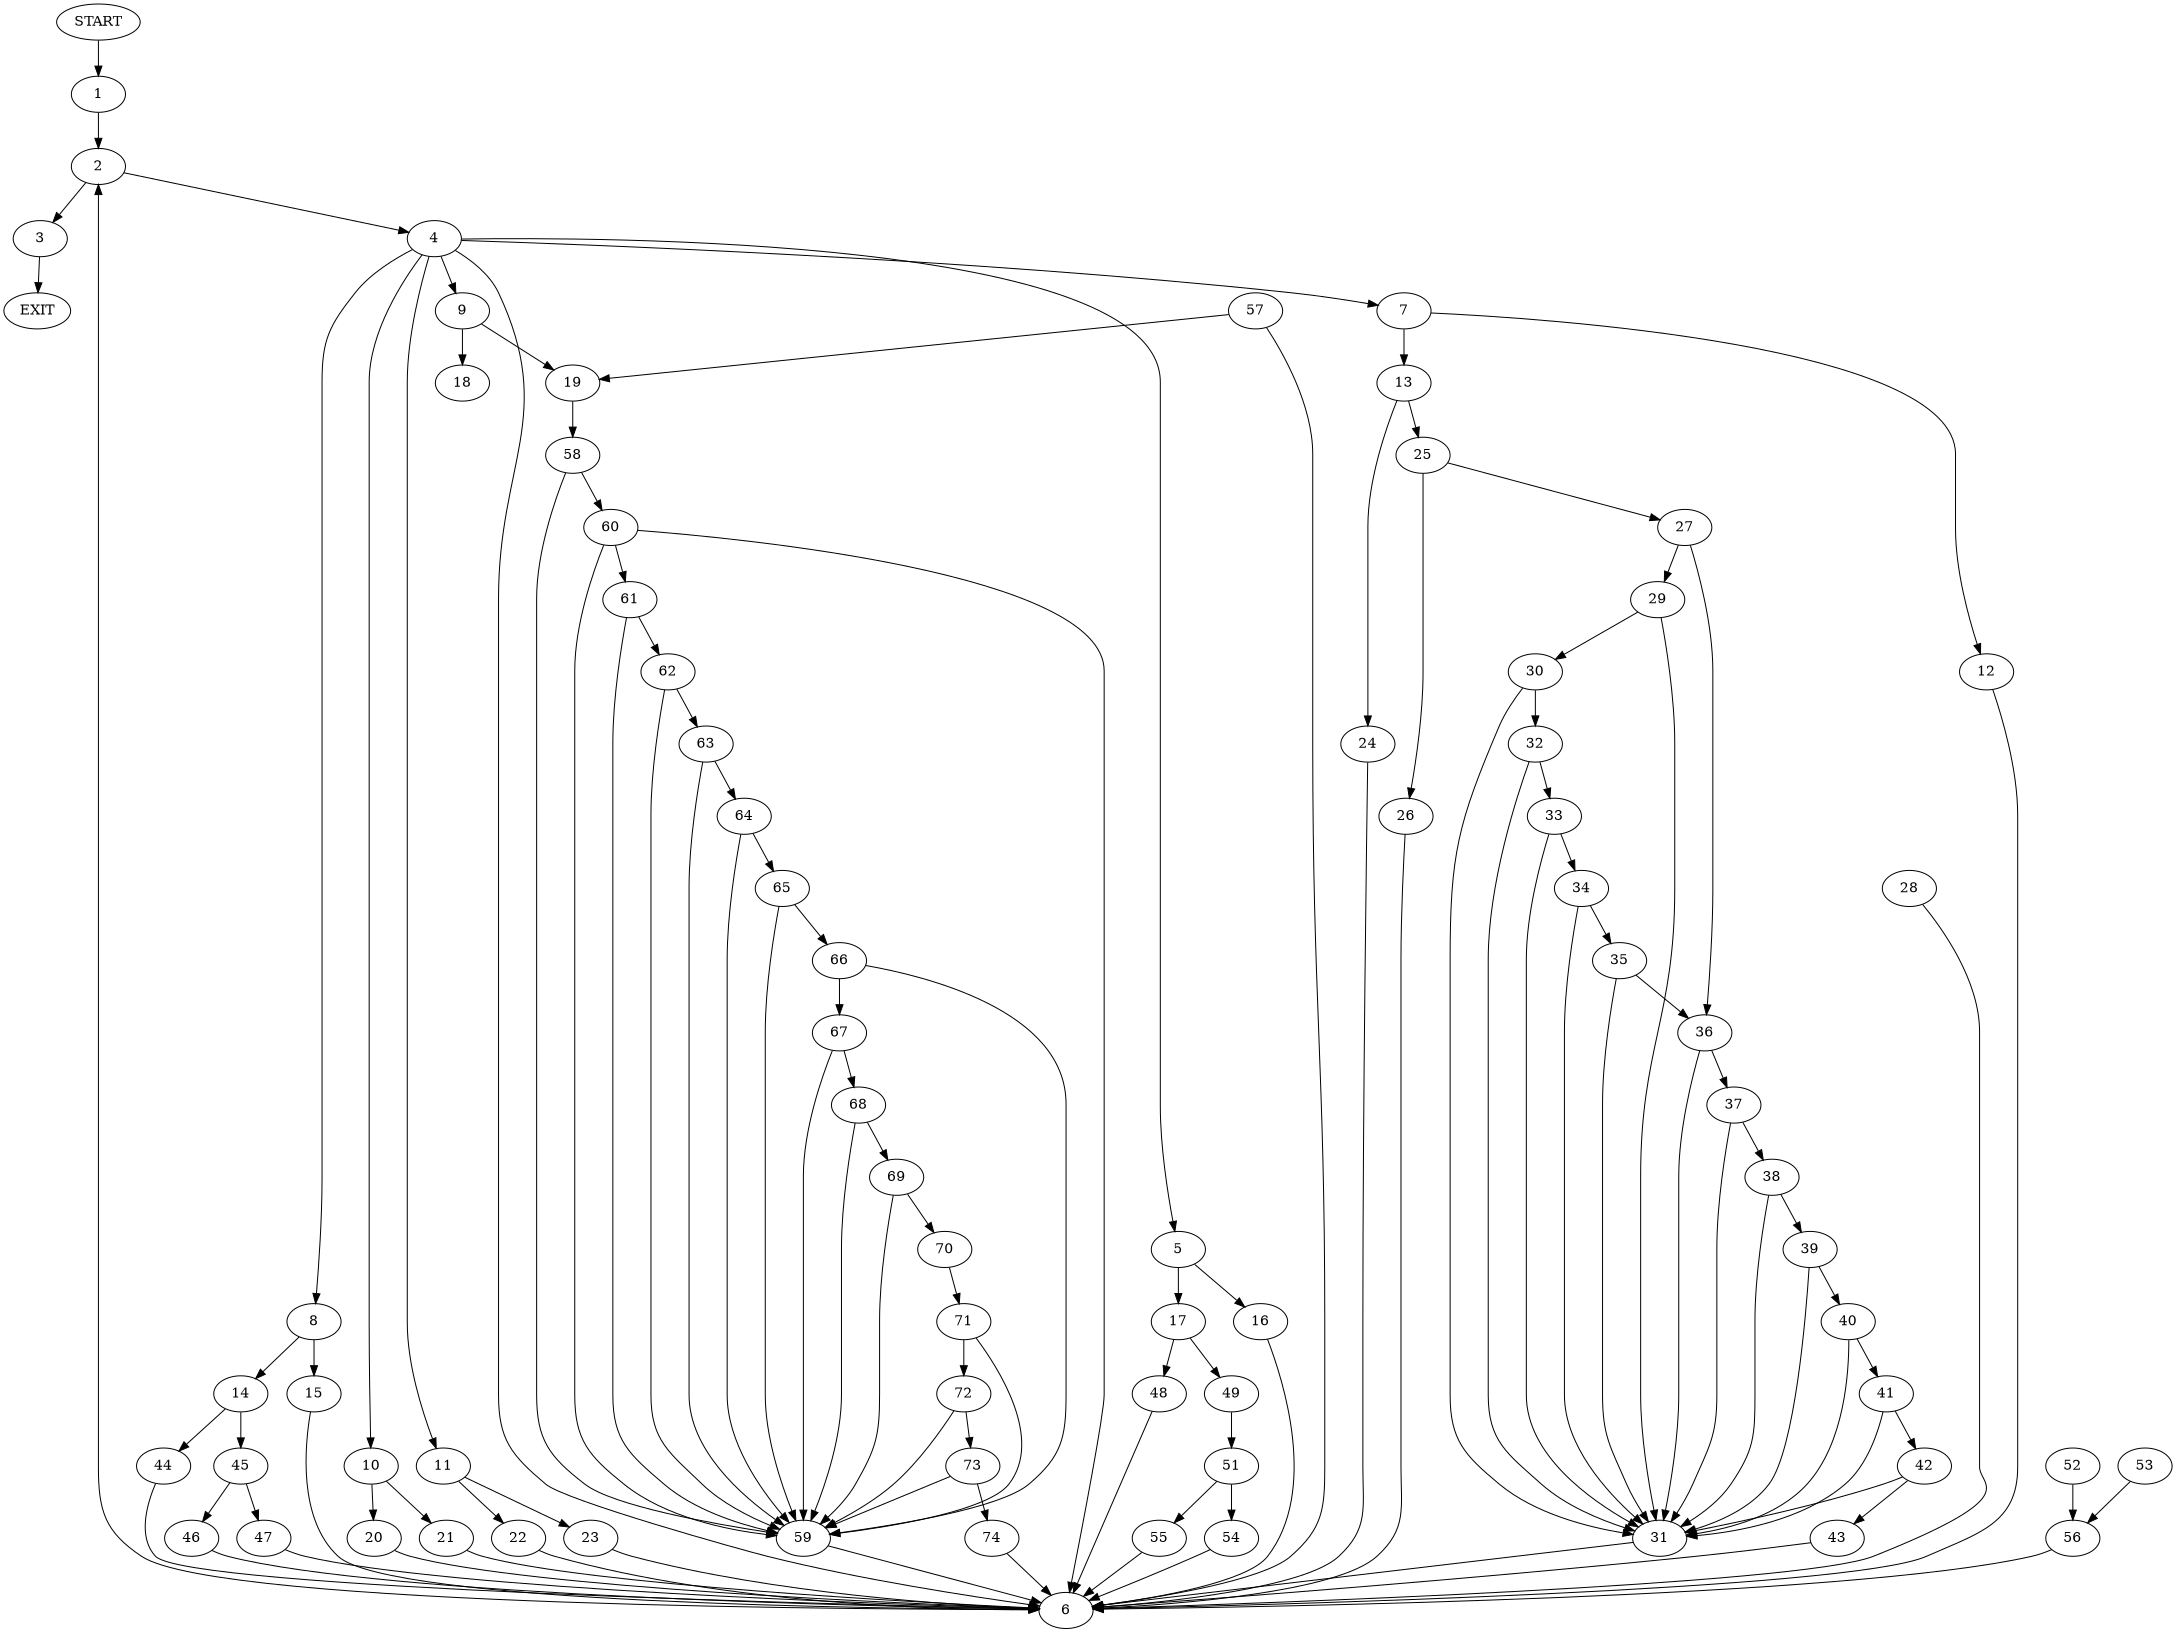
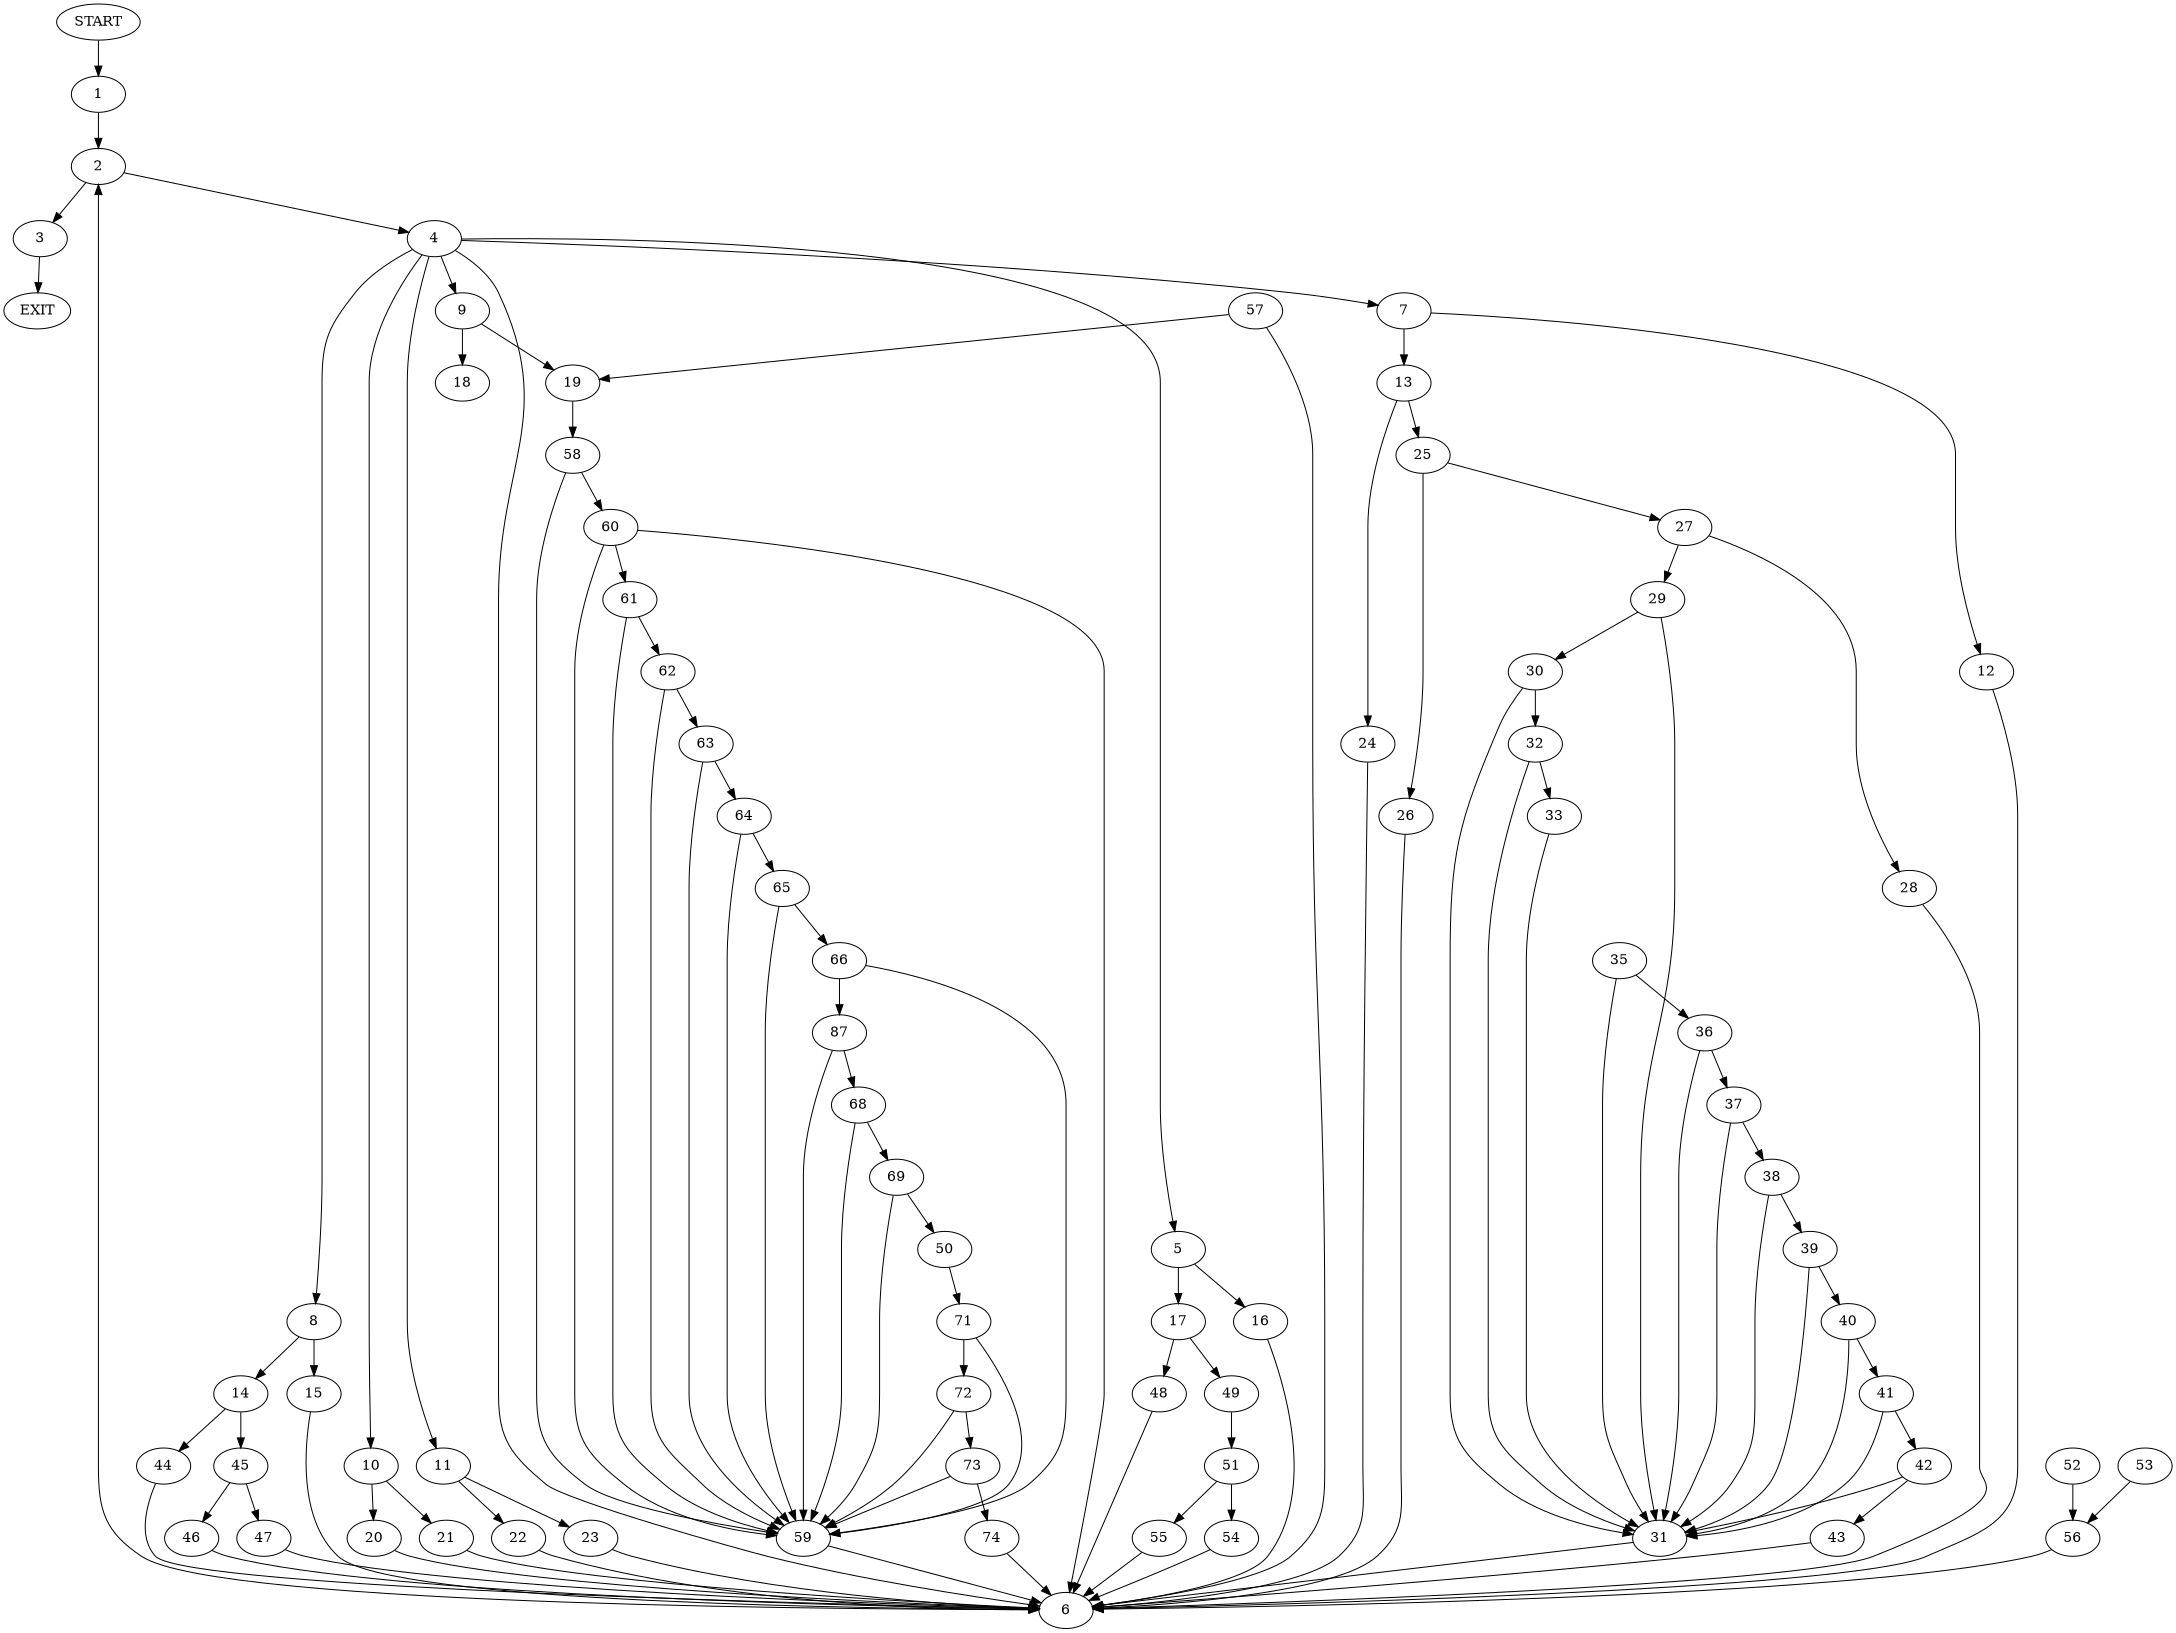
(1713, 774) -> (1855, 664)
(1581, 888) -> none
(839, 1033) -> (839, 1033)
(945, 1249) -> (945, 1249)
